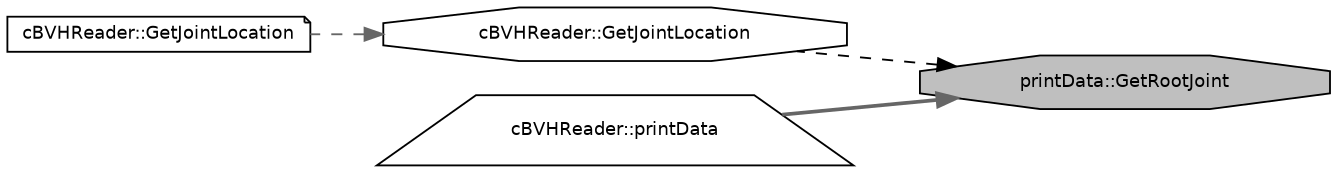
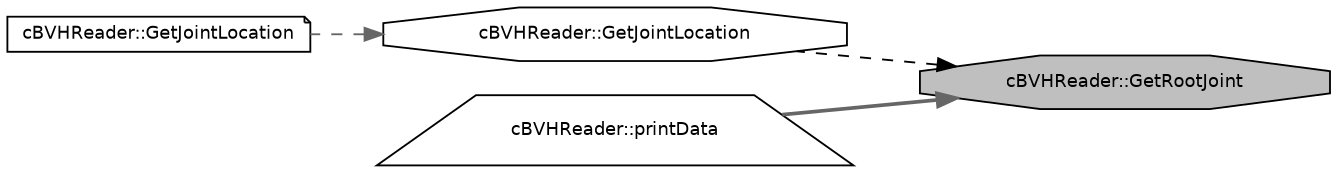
(1125, 82) -> (1125, 82)
